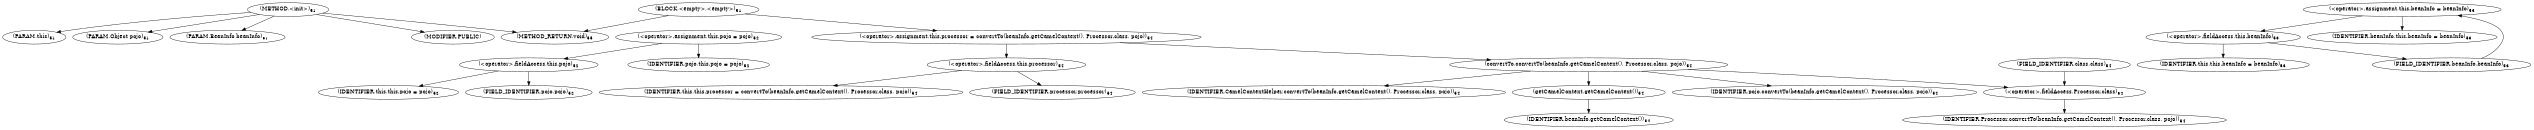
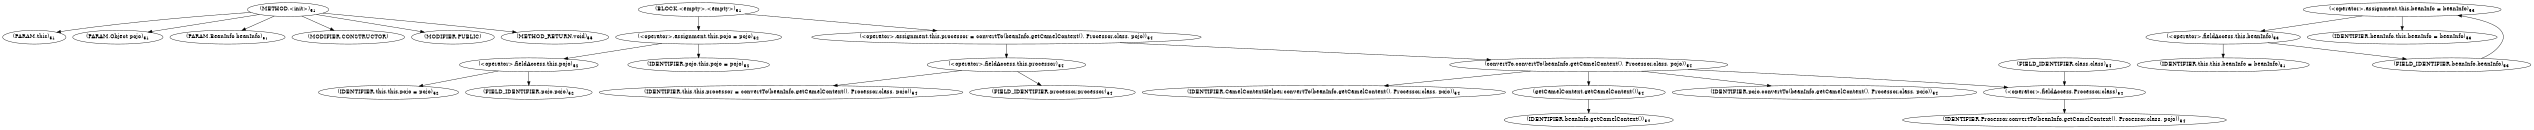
(628, 23) -> (699, 22)
none -> (348, 37)
(2283, 64) -> (2283, 64)
